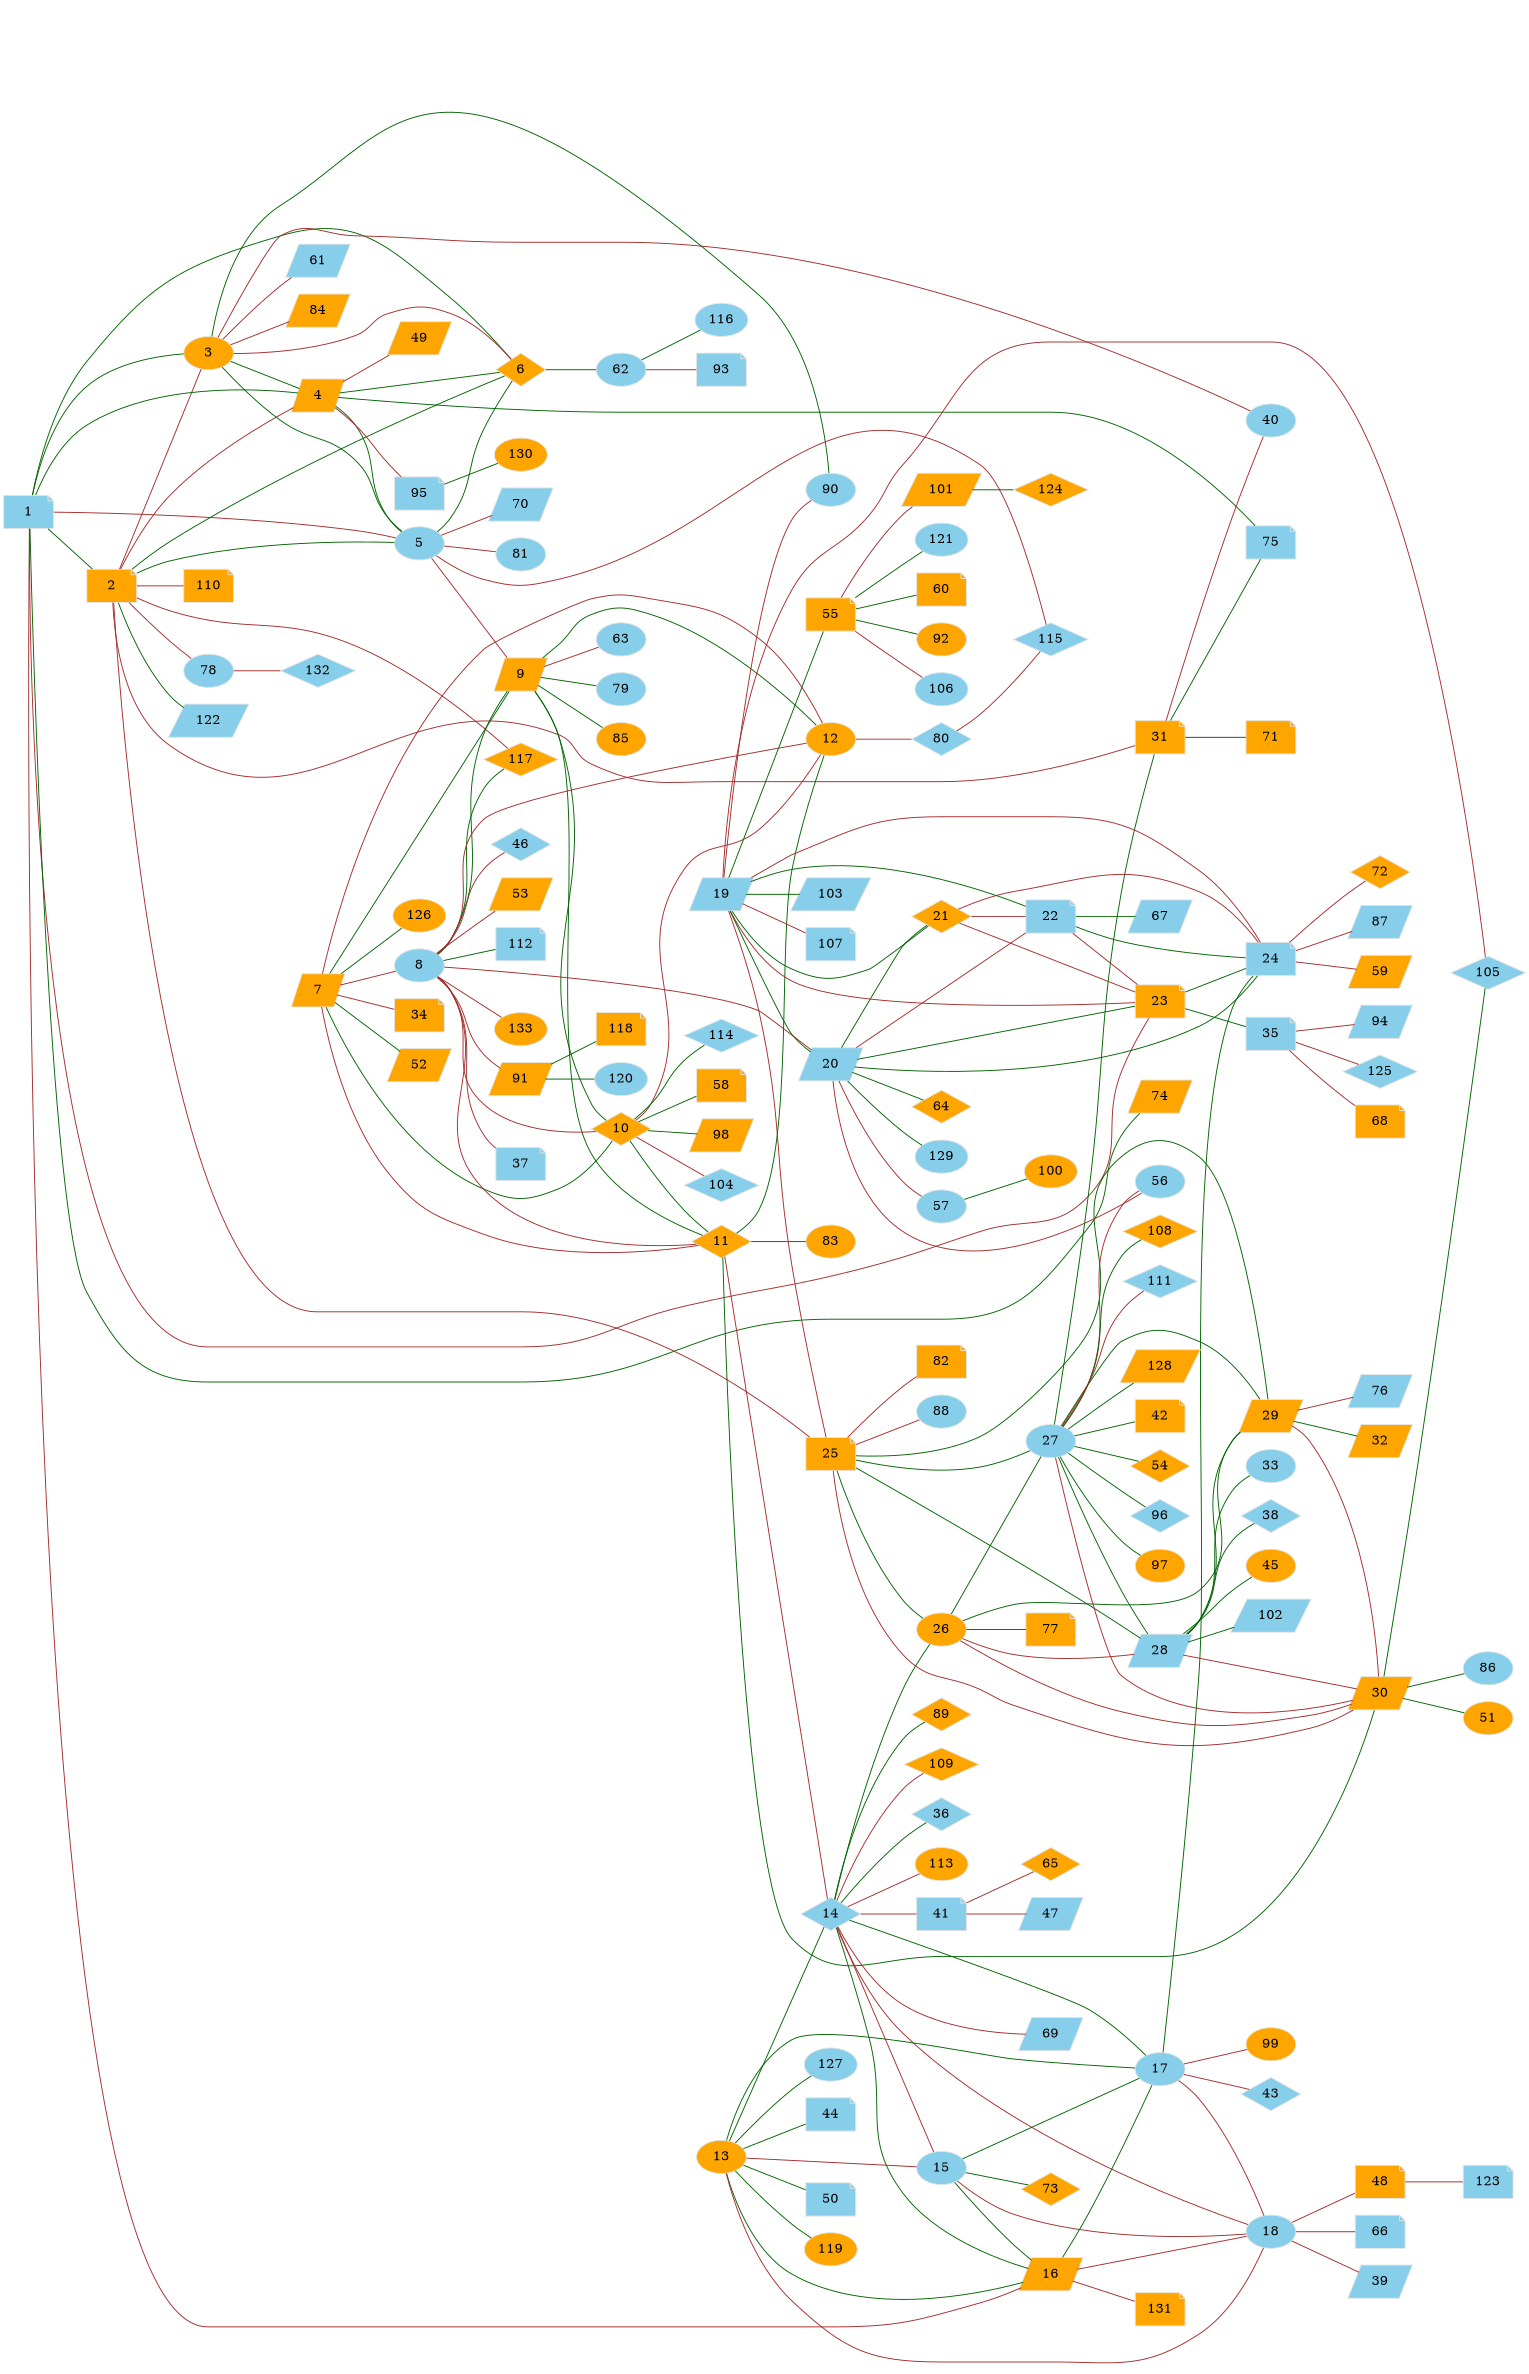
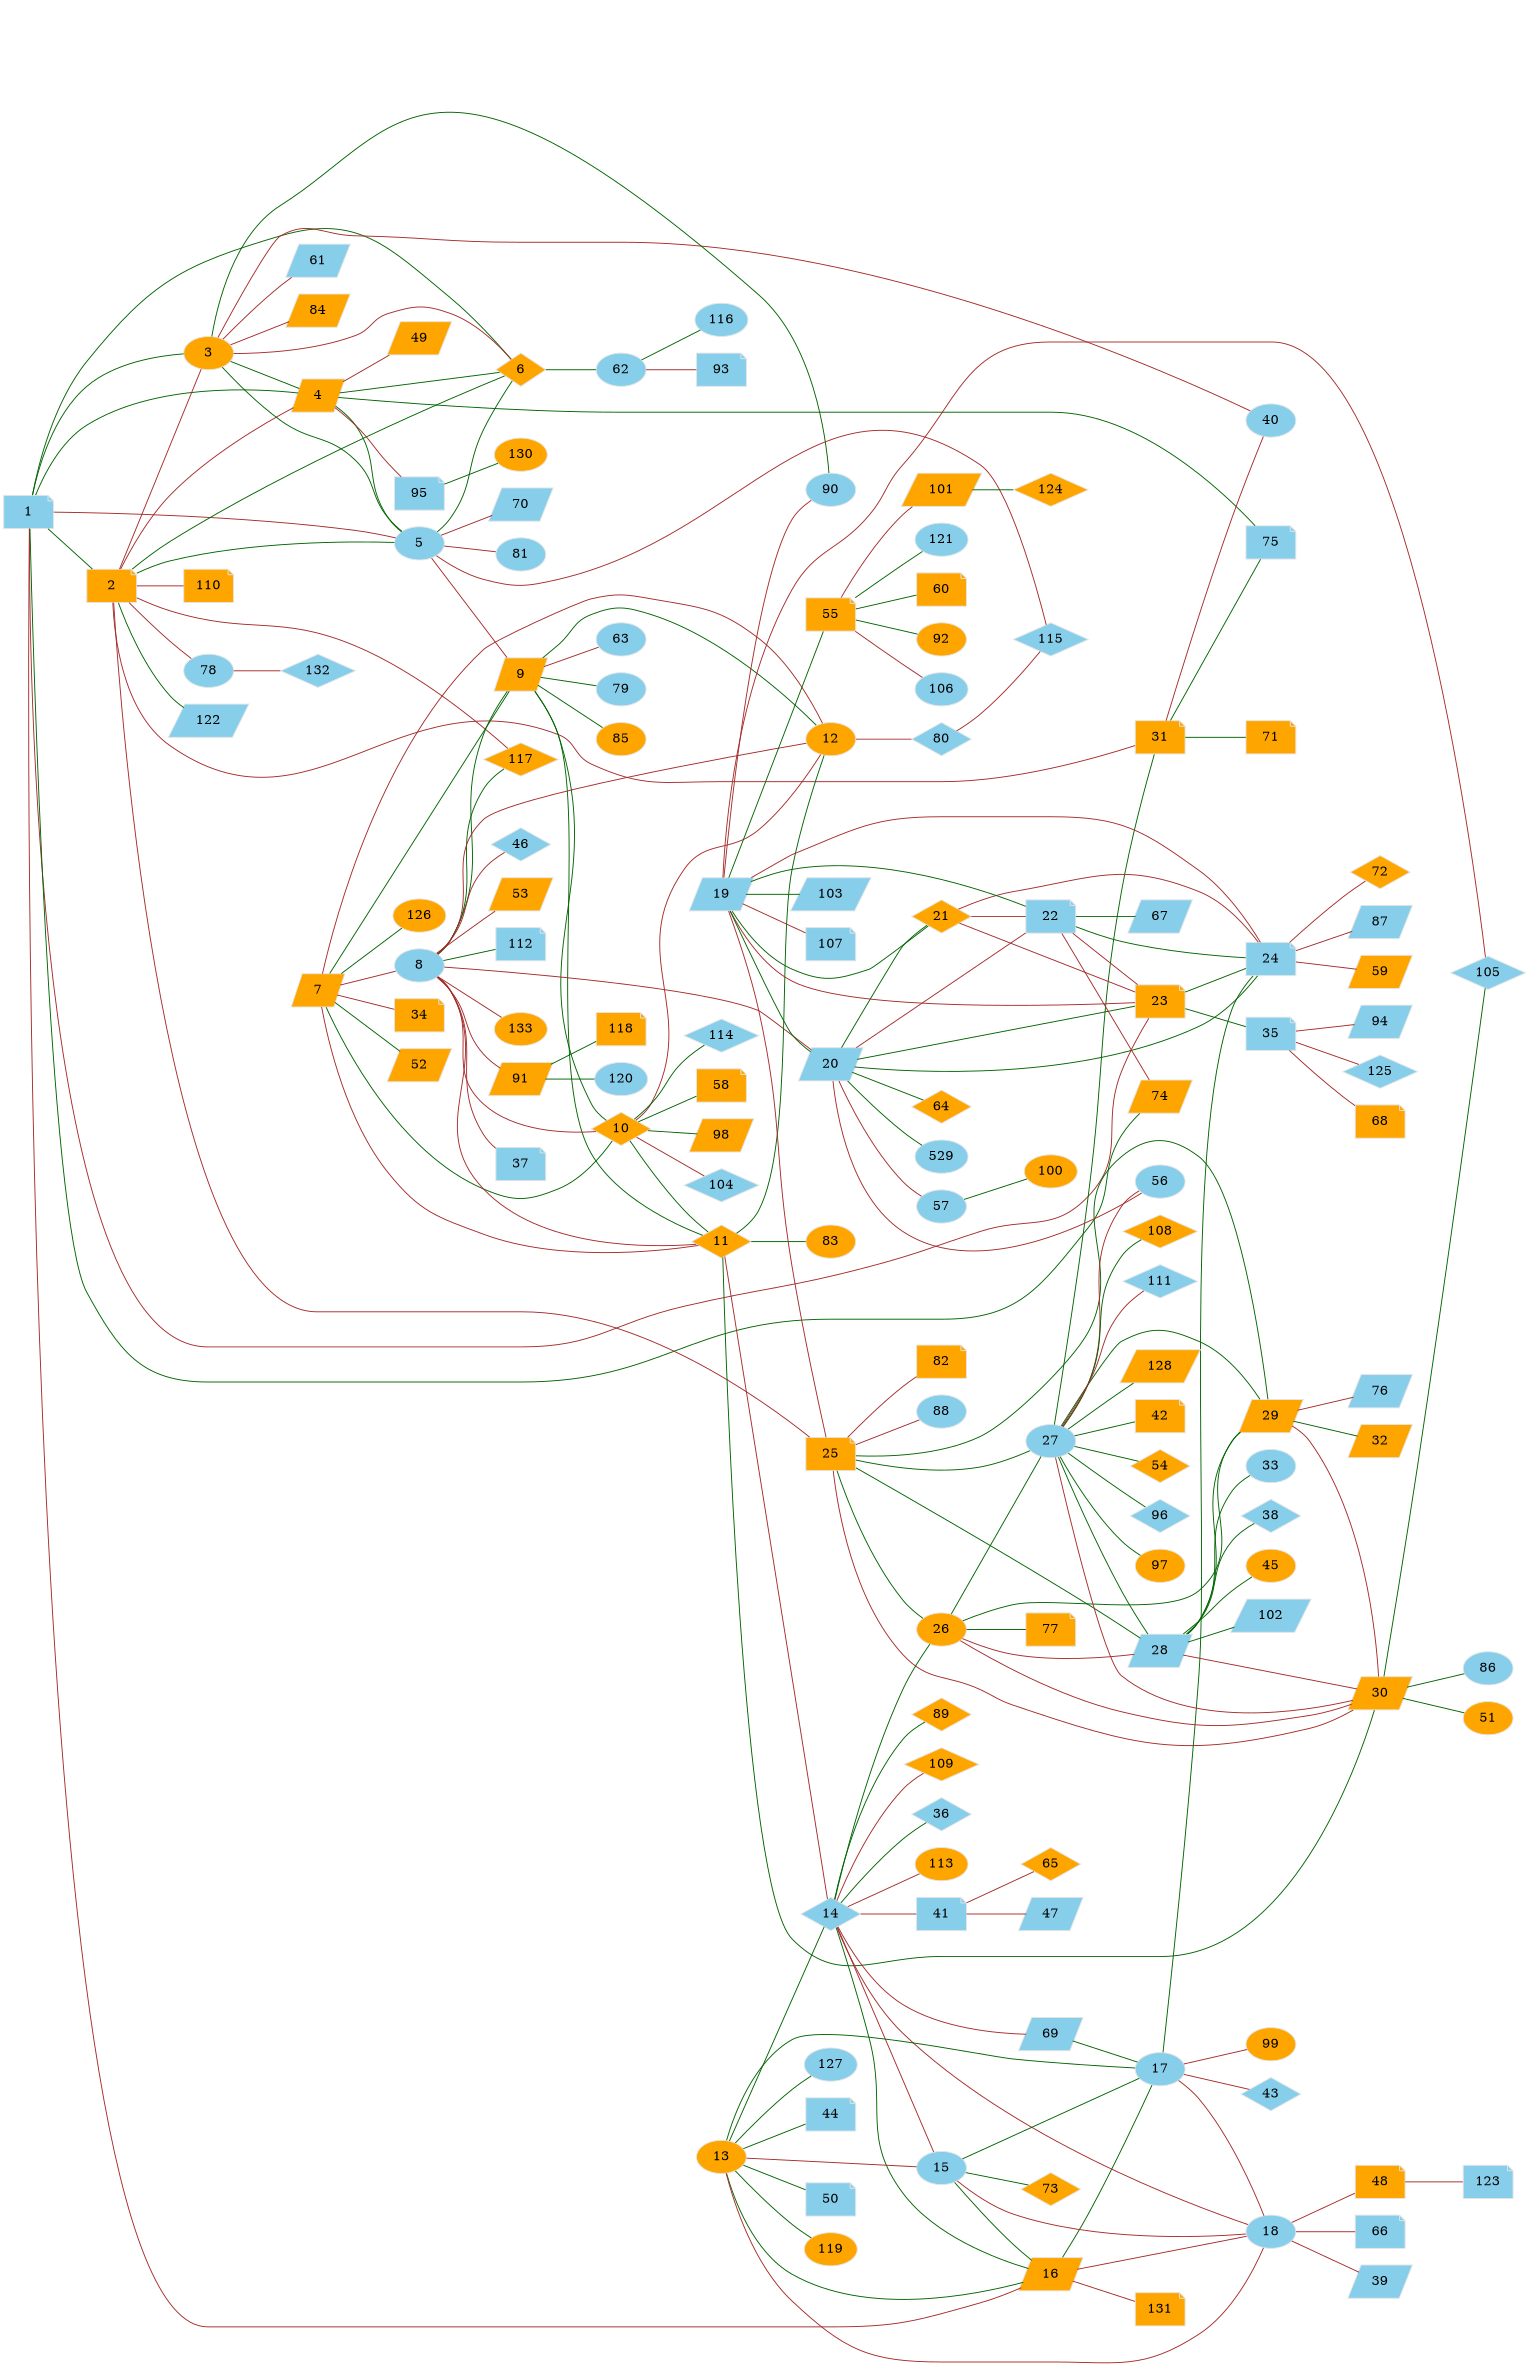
none -> (1099, 996)
(942, 1157) -> (942, 1157)
(1004, 1976) -> (1105, 2051)
